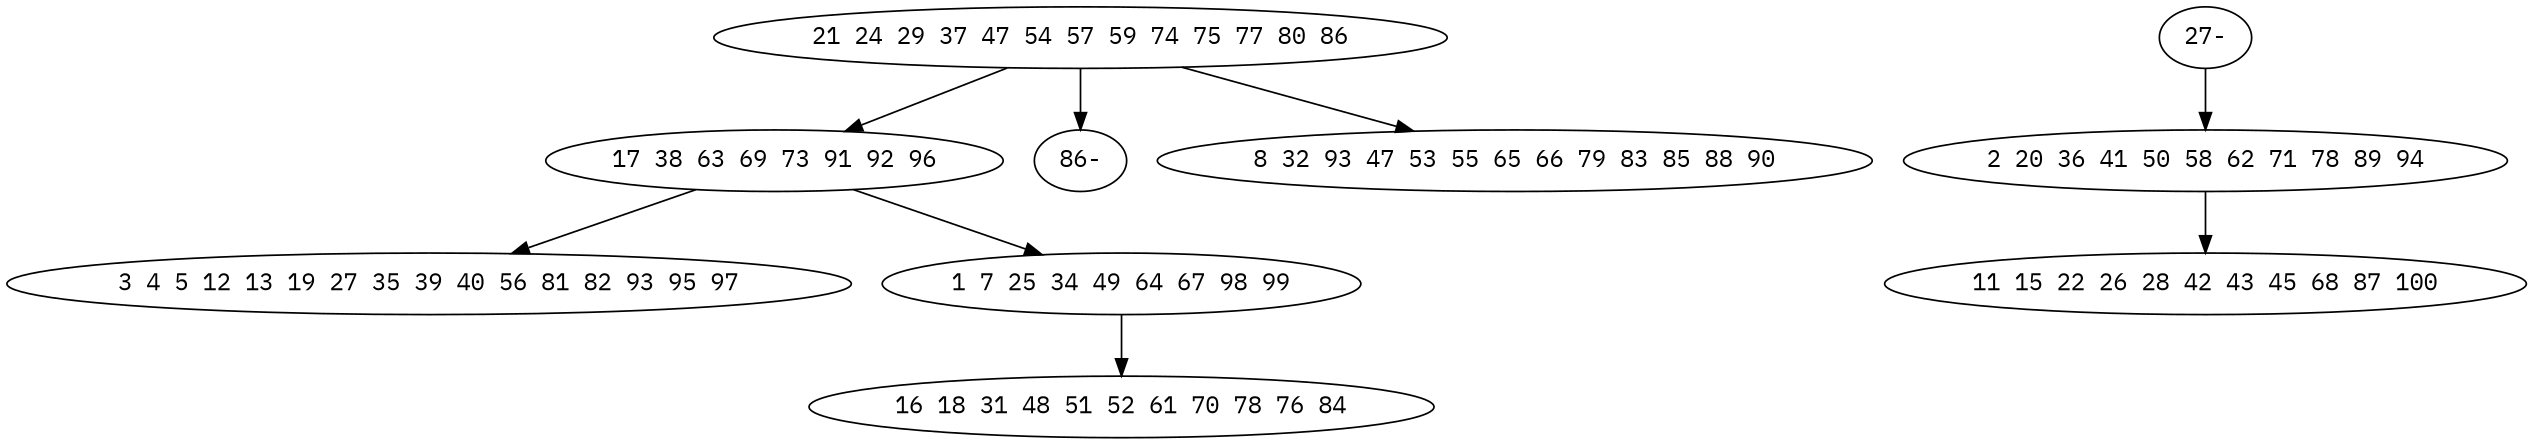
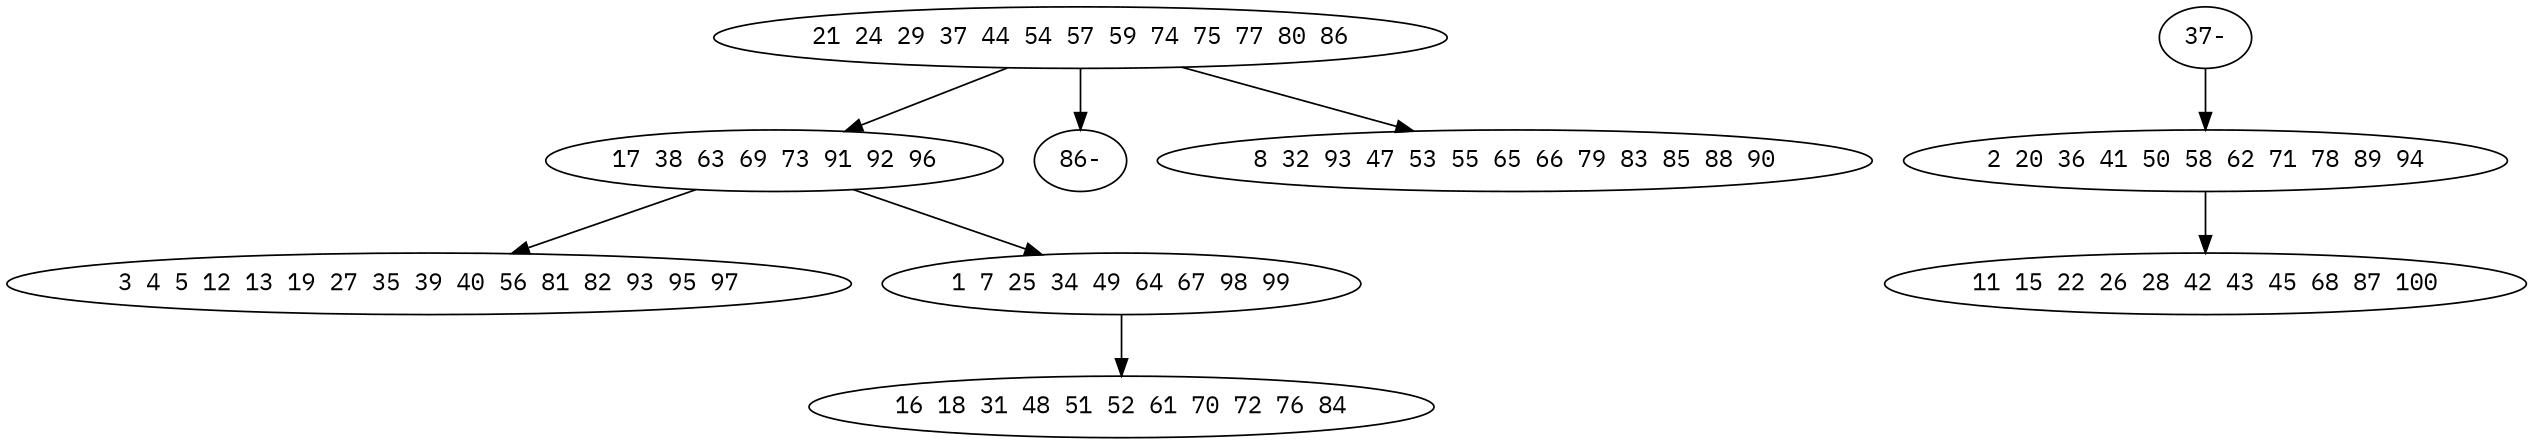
(1081, 38) -> (1081, 38)
(2206, 38) -> (2206, 38)
(1122, 407) -> (1122, 407)
